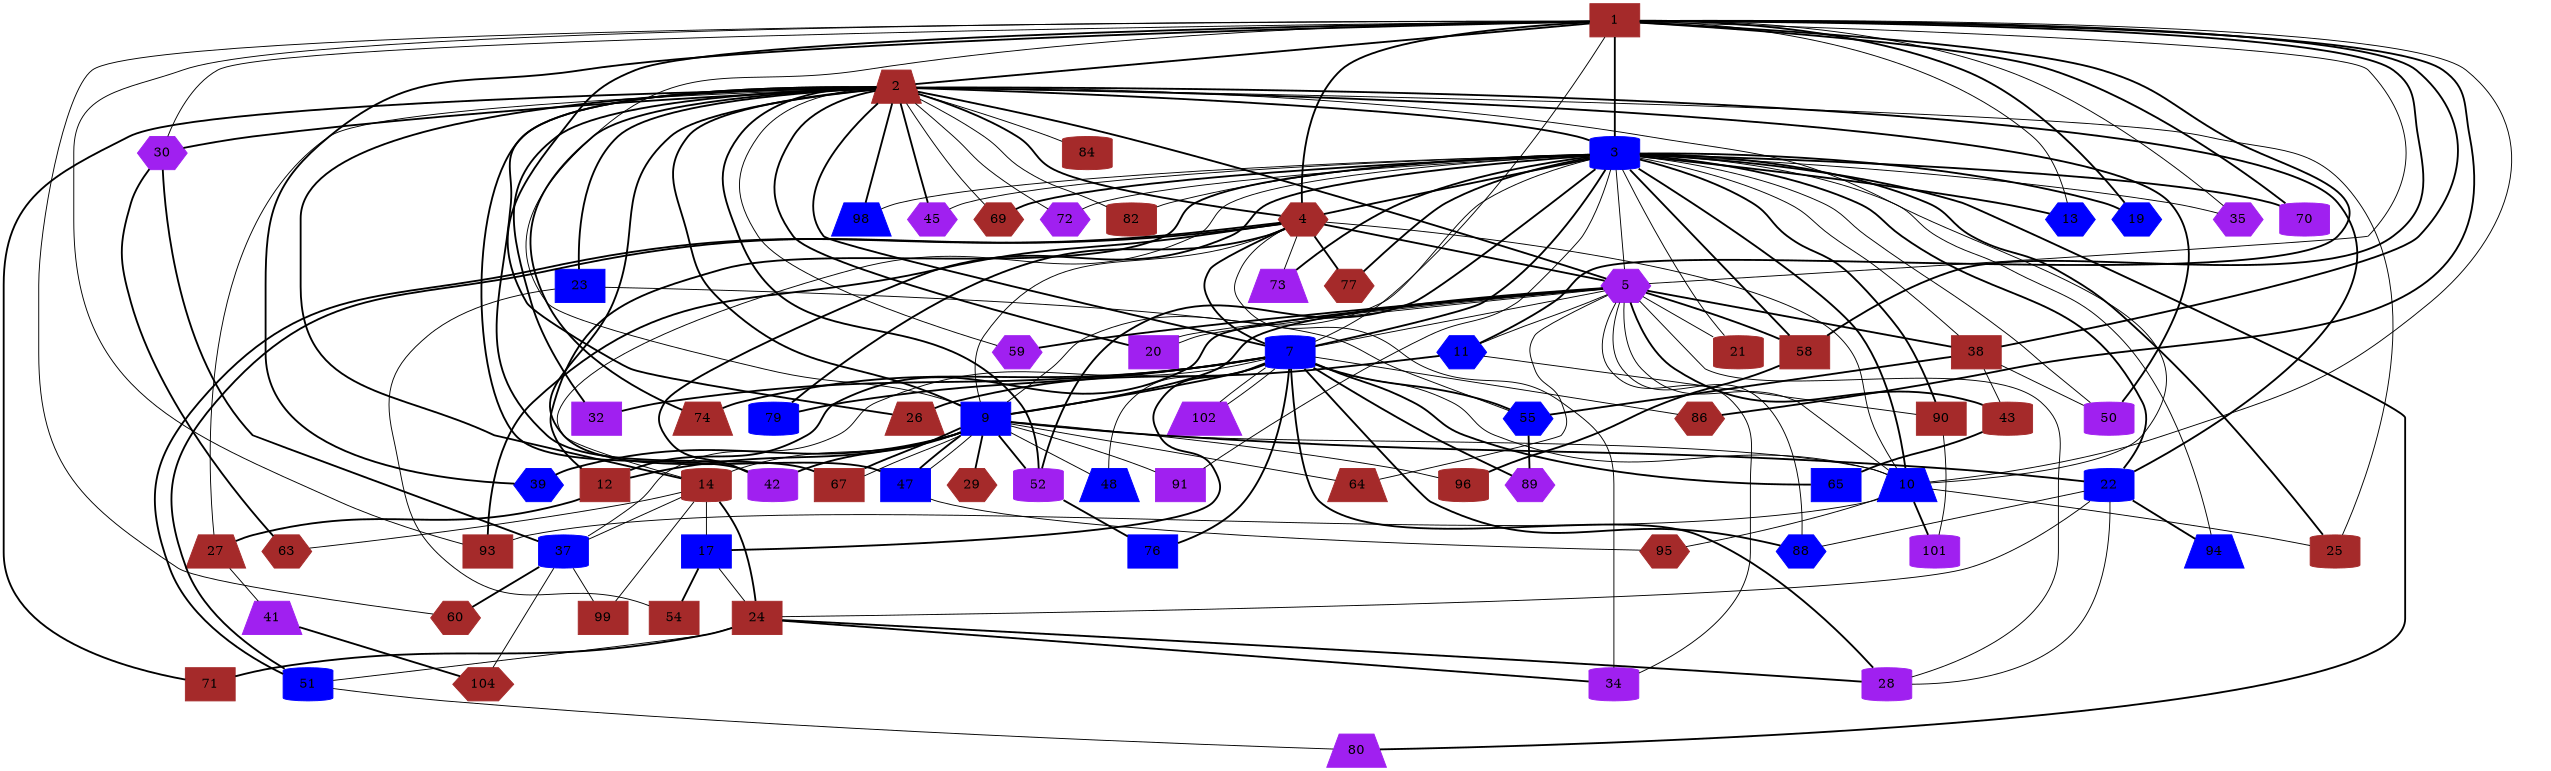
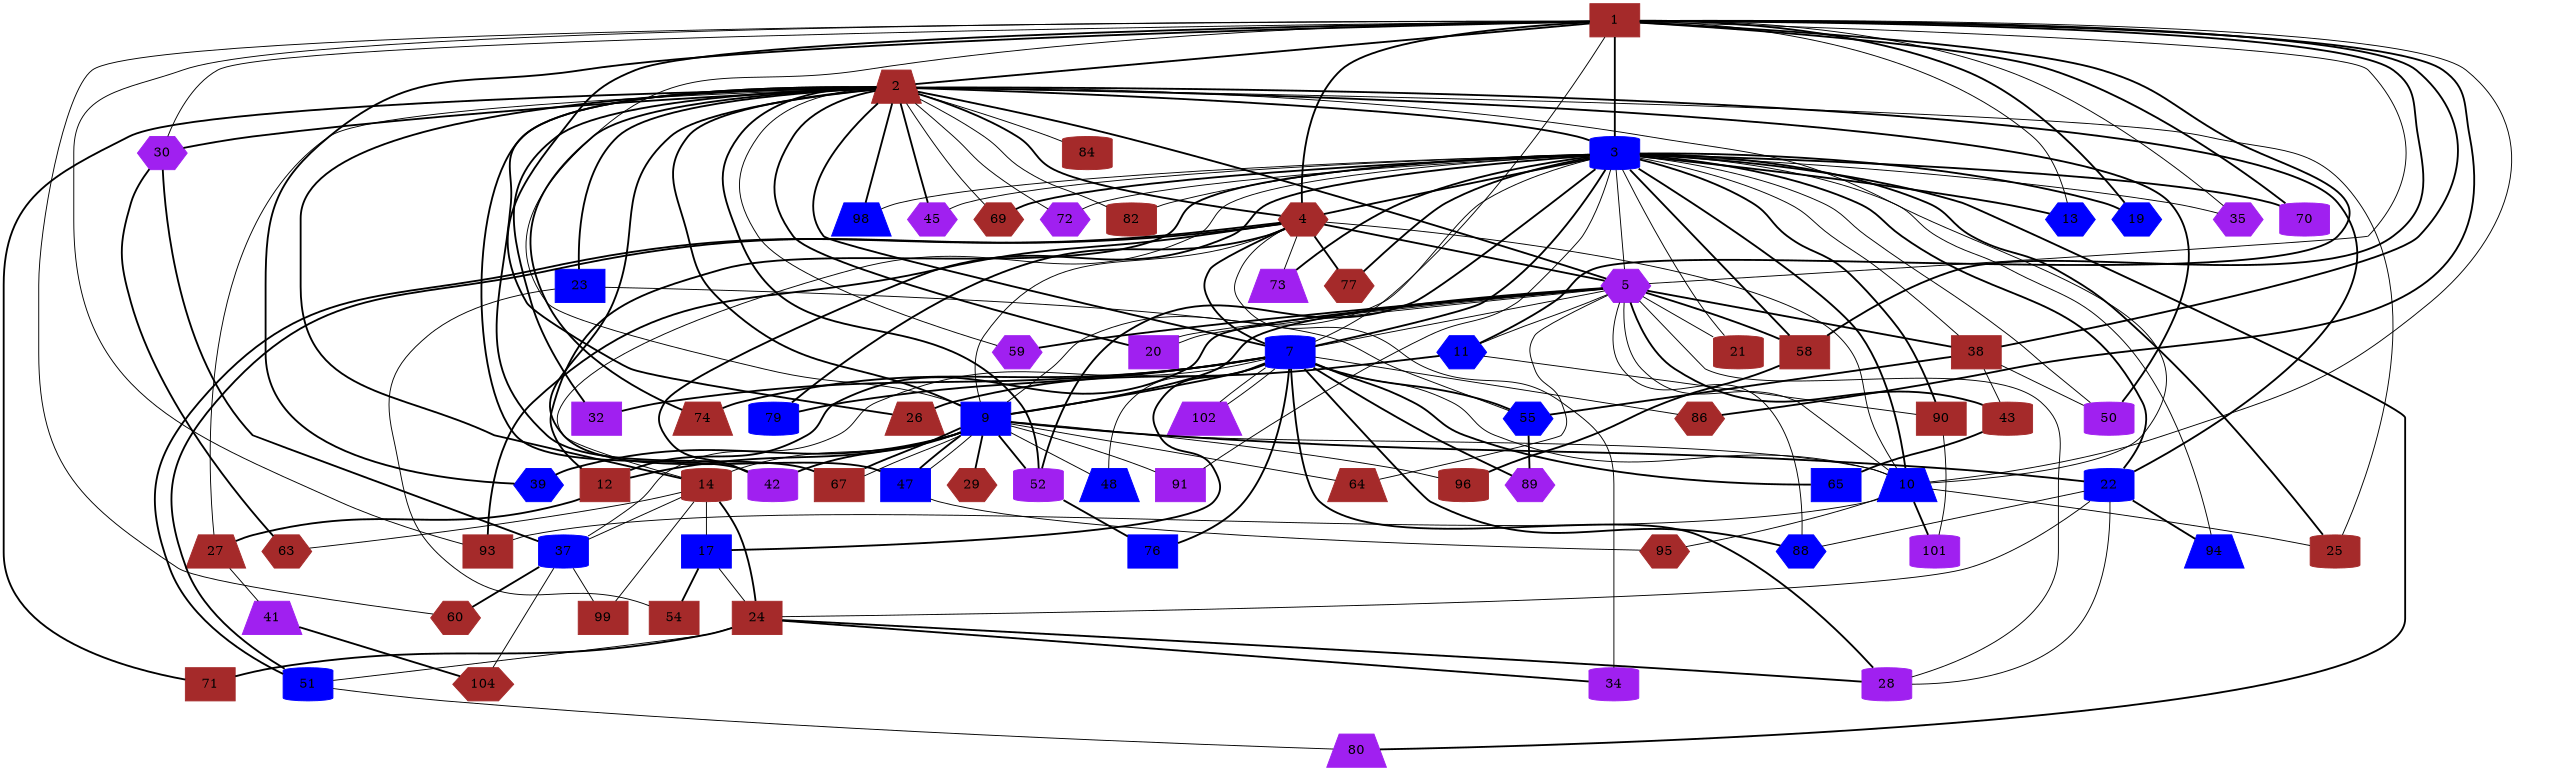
(1751, 445) -> none
